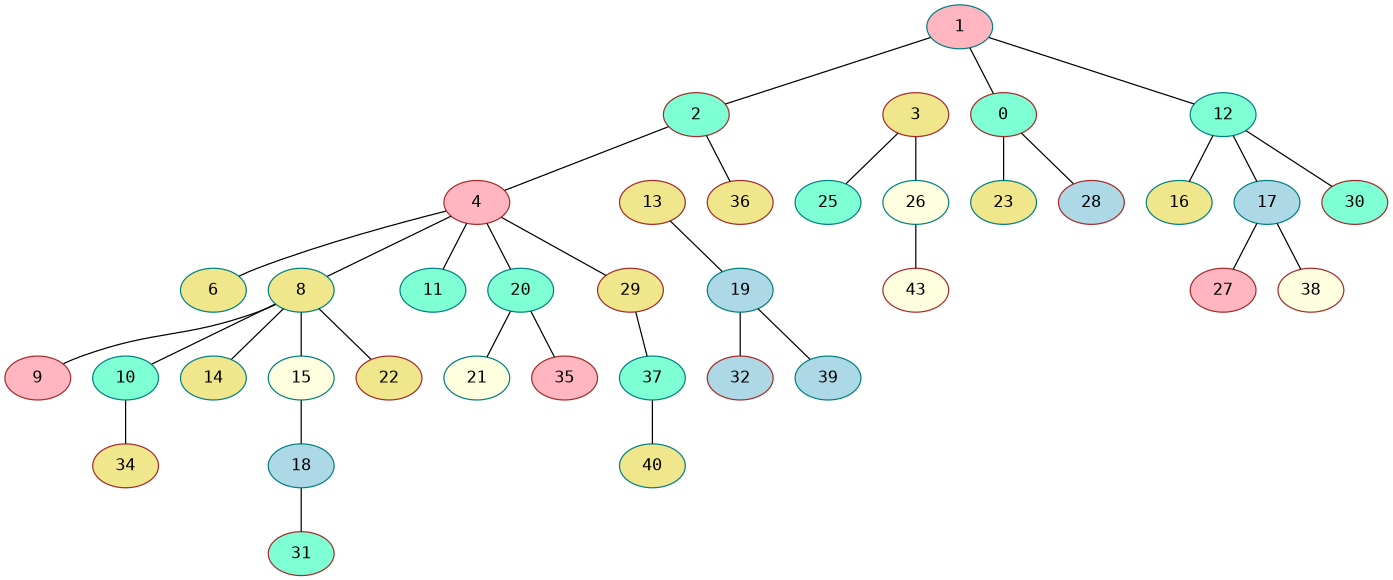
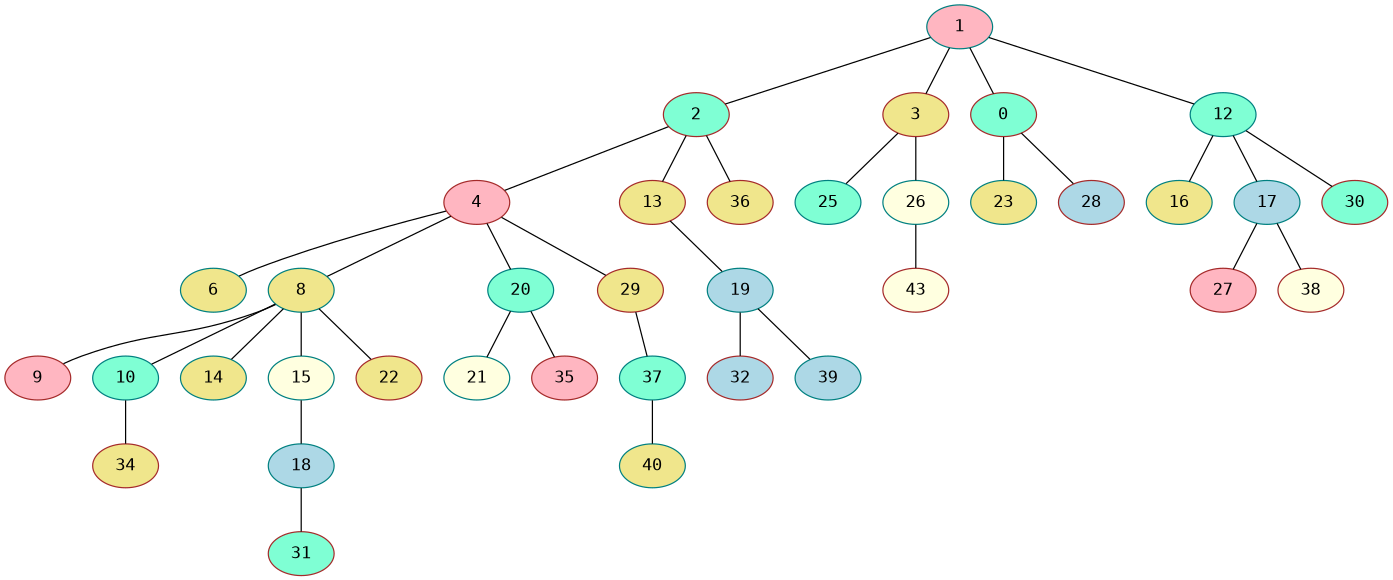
none -> (938, 71)
none -> (674, 159)
(433, 290) -> none
